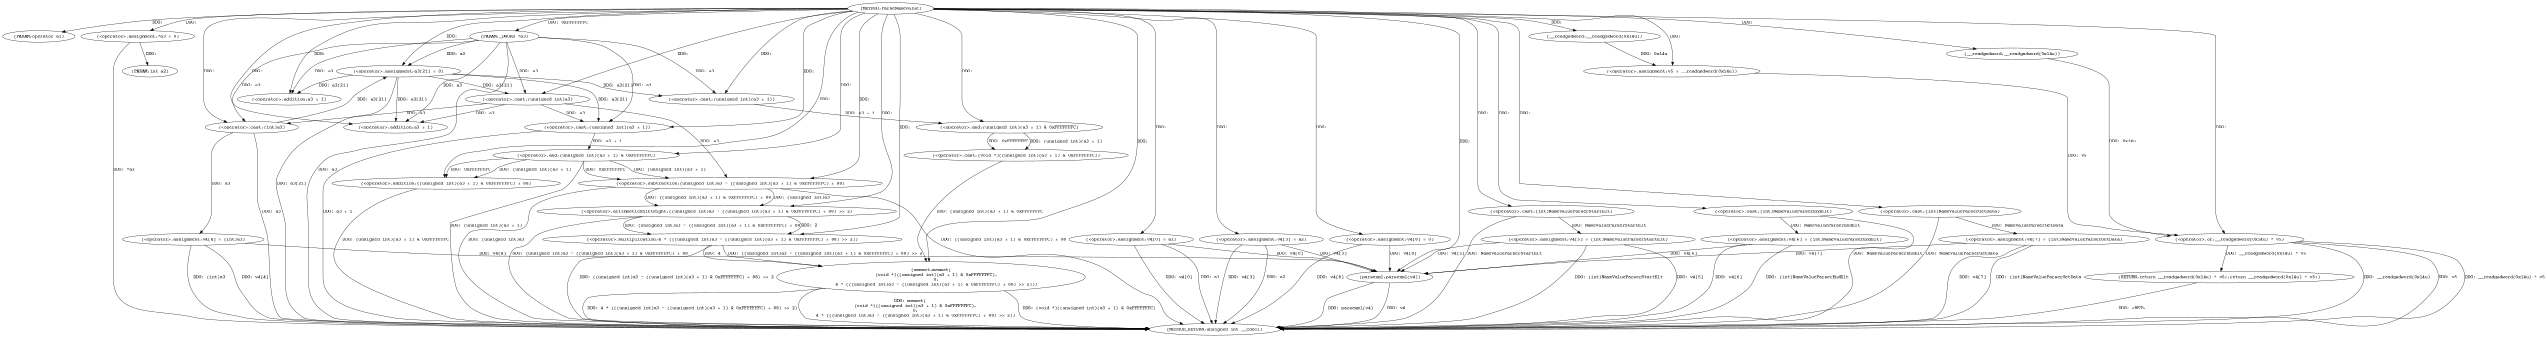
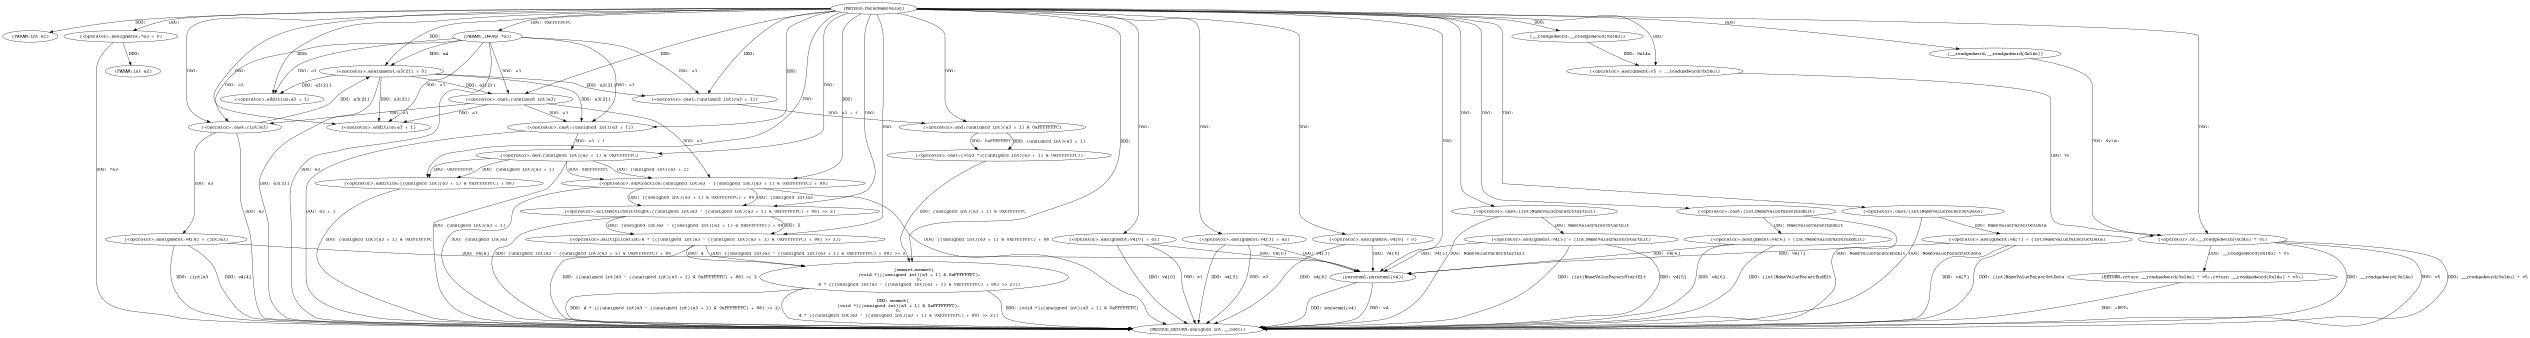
(39, 36) -> (30, 36)
(456, 54) -> (439, 54)
